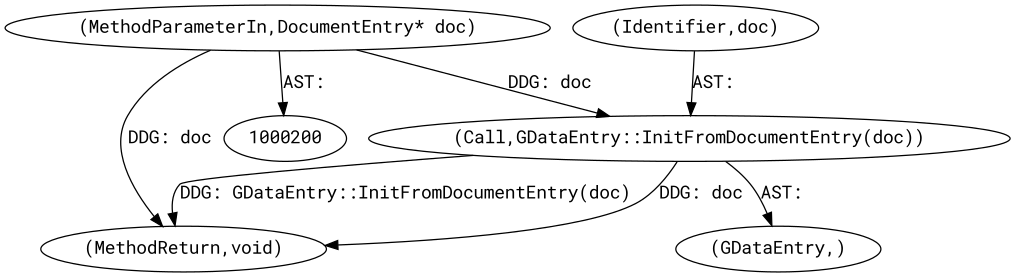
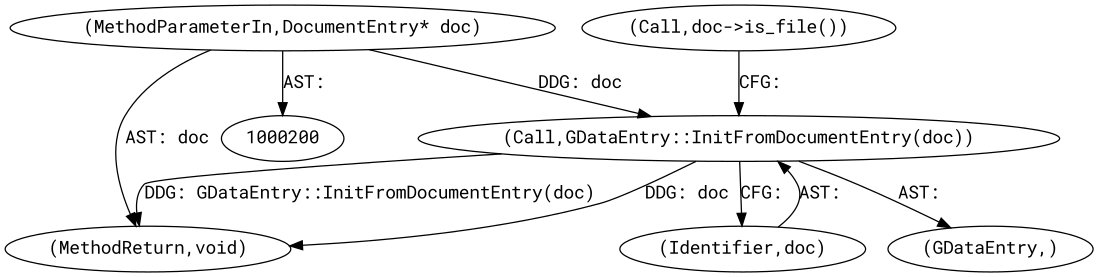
none -> (739, 28)
(170, 139) -> (168, 139)
none -> (741, 187)
